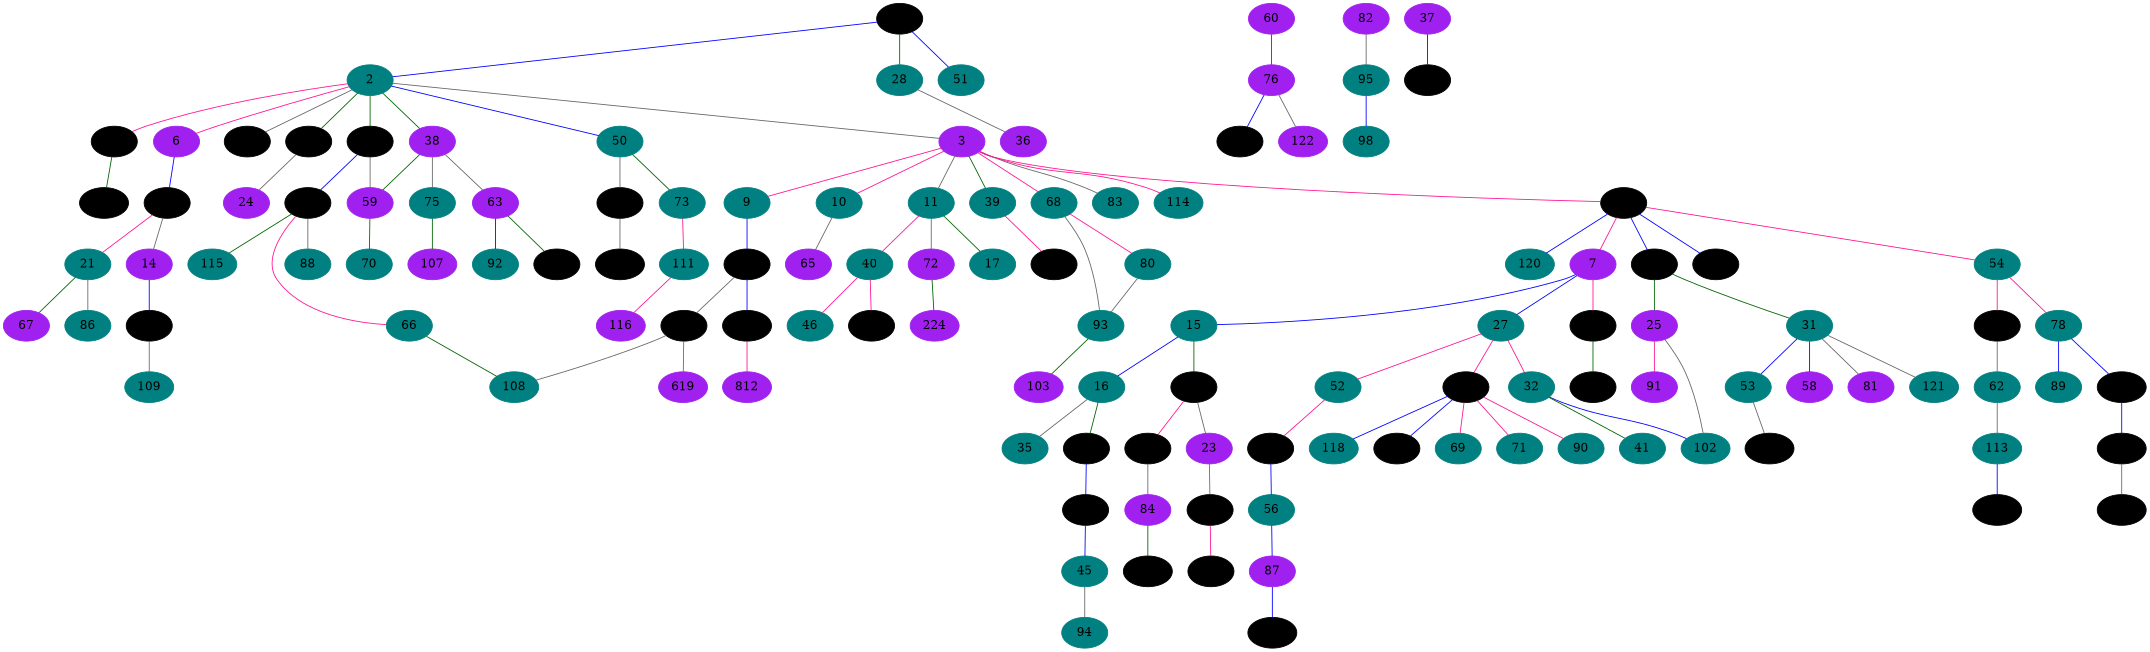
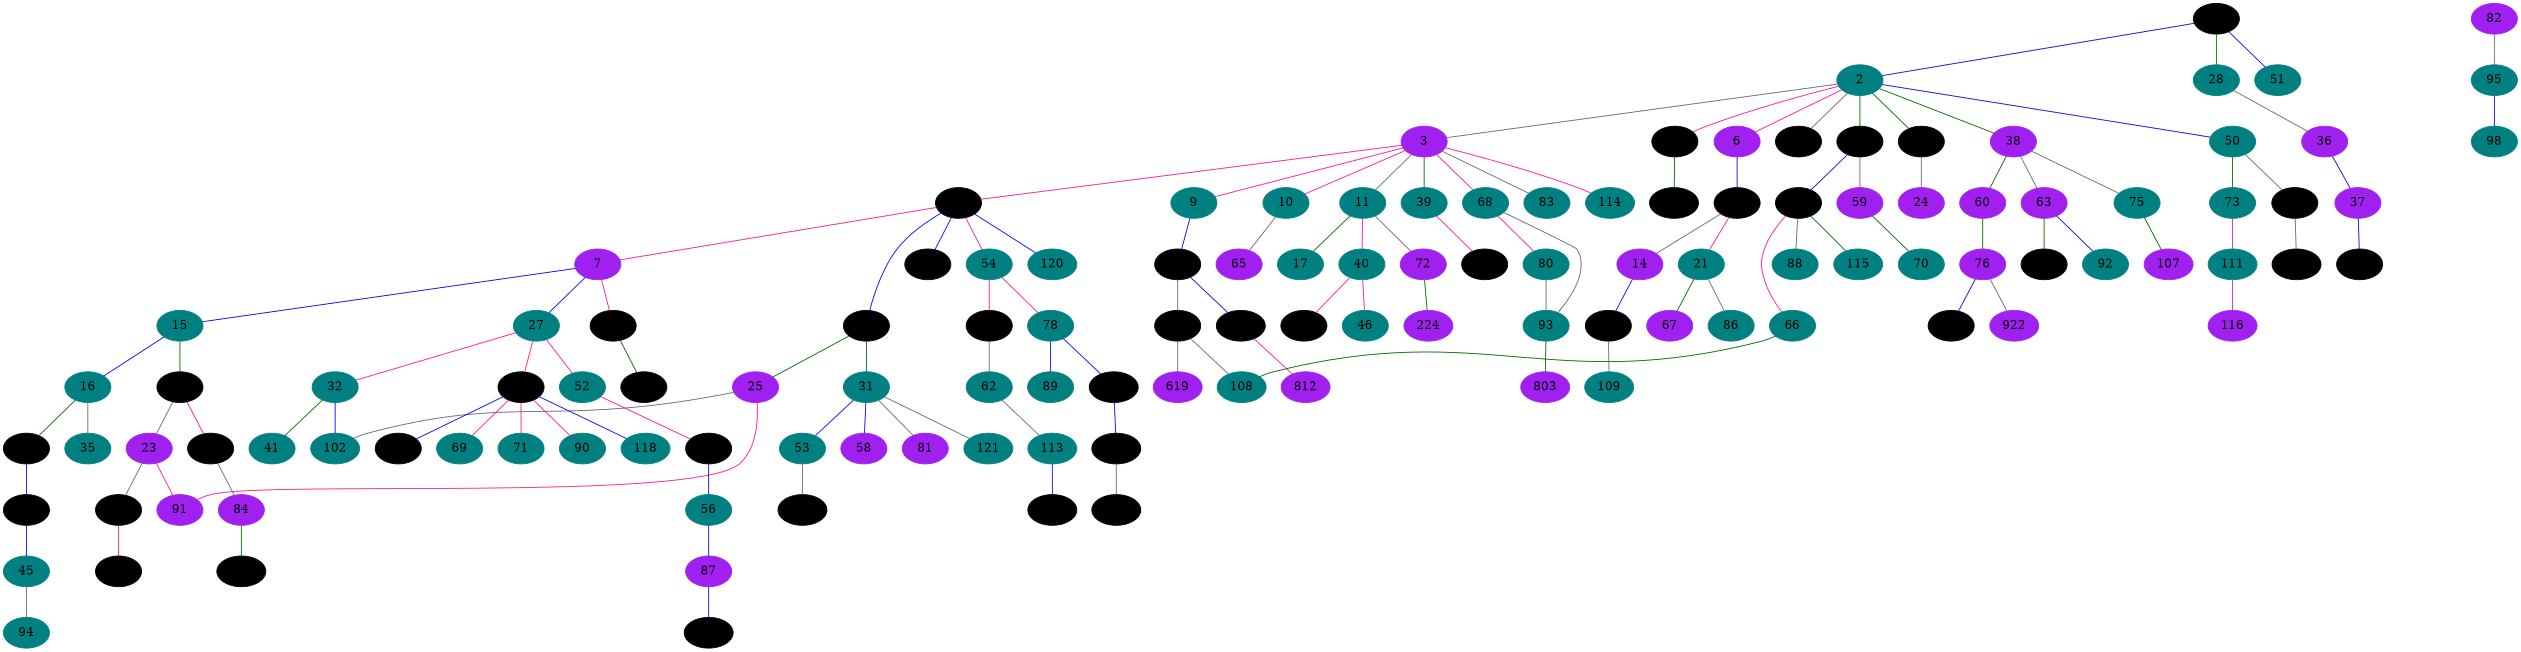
(1303, 142) -> (2014, 326)
(401, 172) -> (1998, 172)
none -> (2341, 172)
(1039, 387) -> (1545, 387)
none -> (165, 479)
